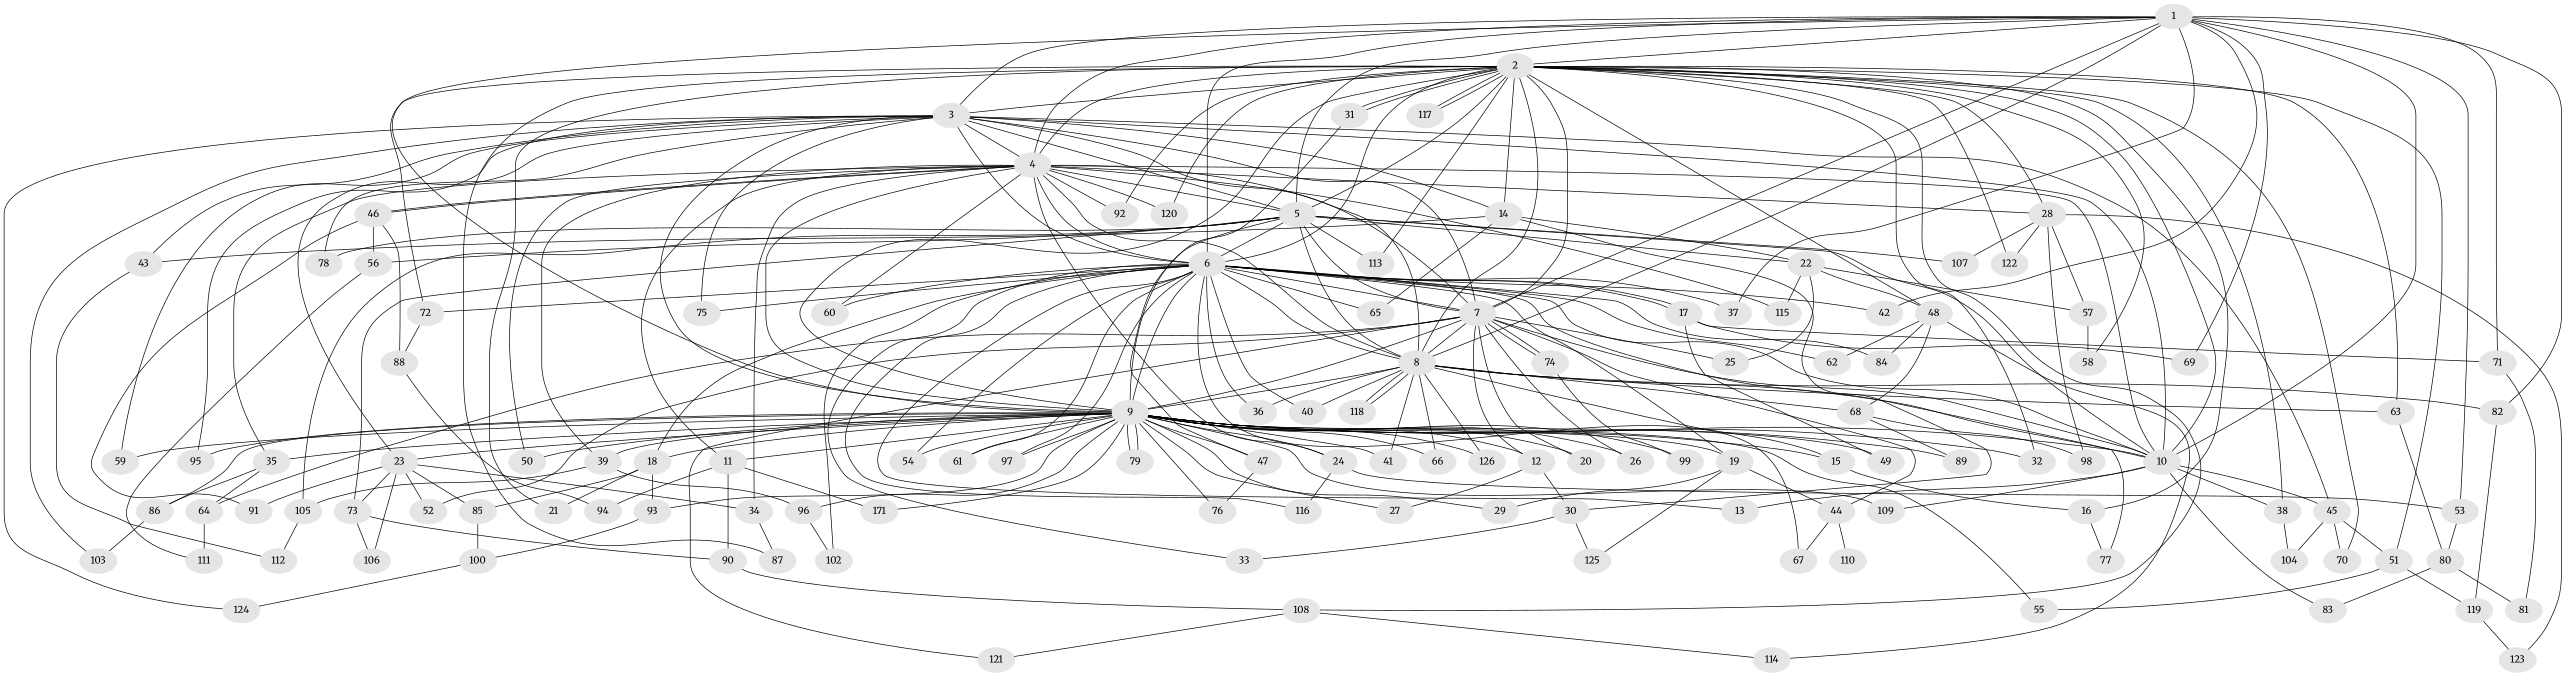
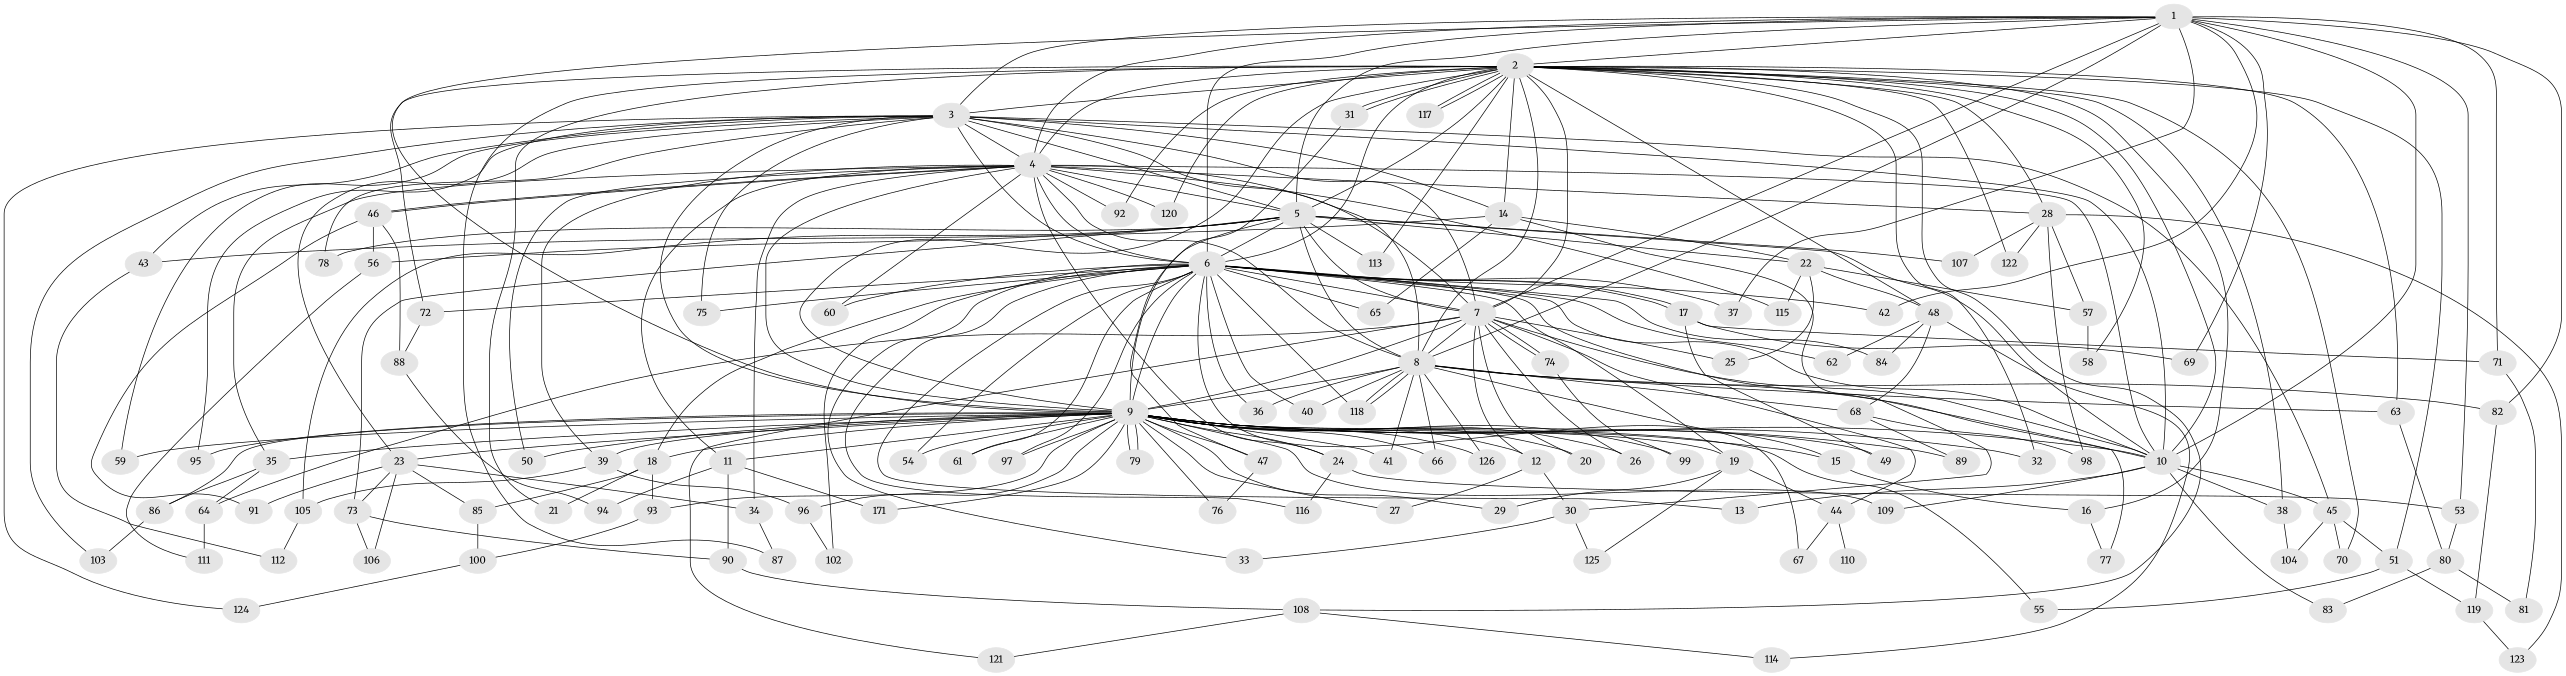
(1305, 327) -> (1282, 339)
(428, 512) -> none
